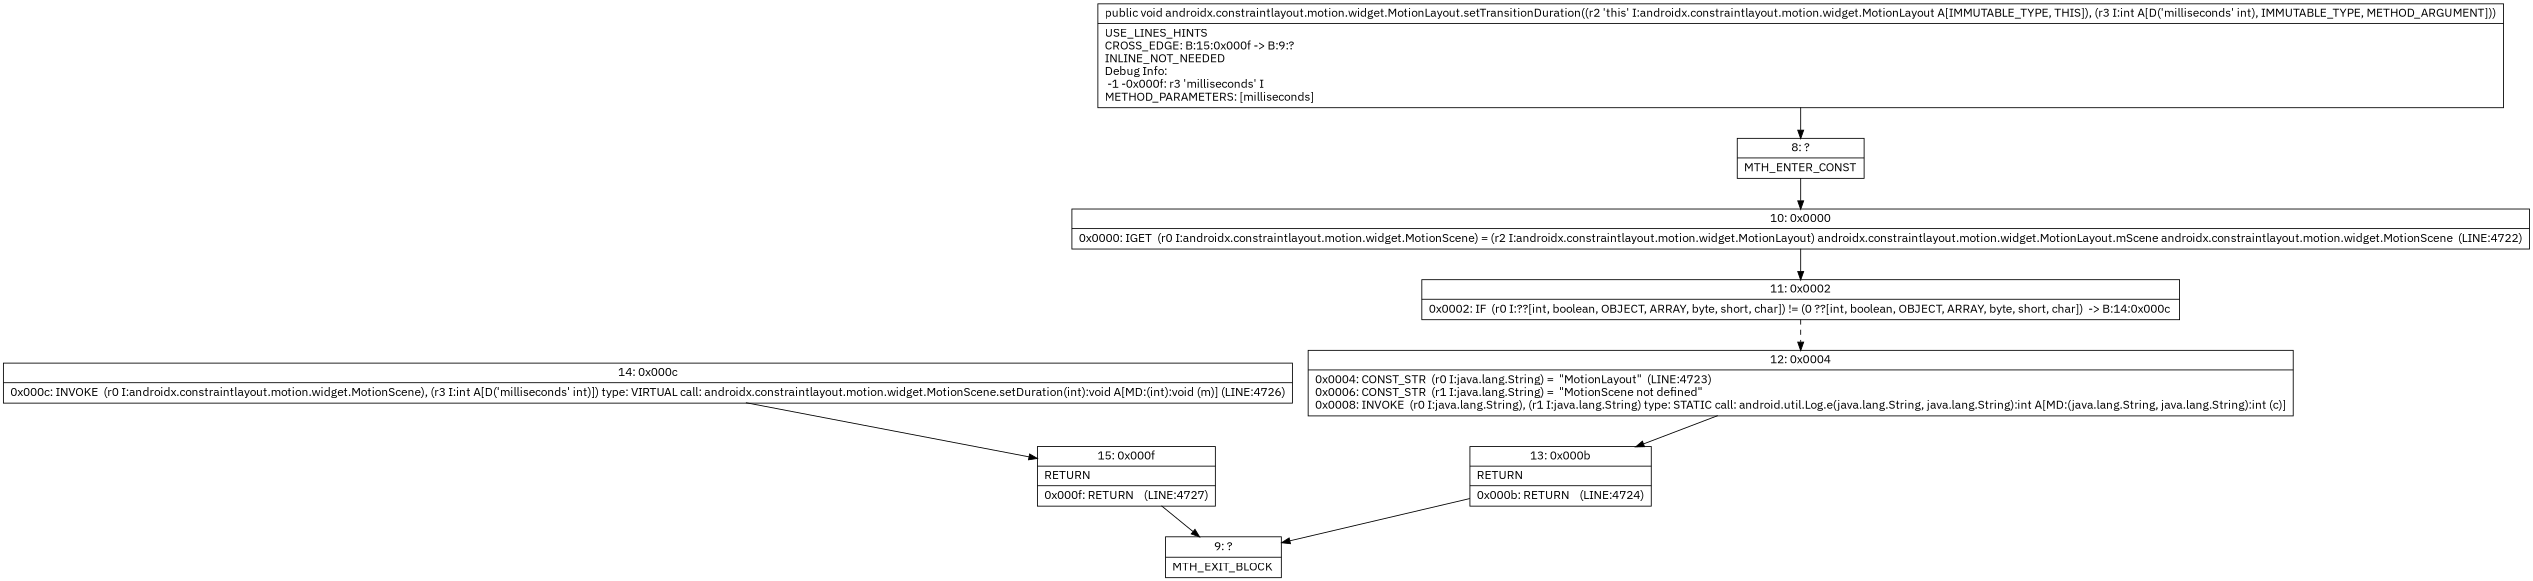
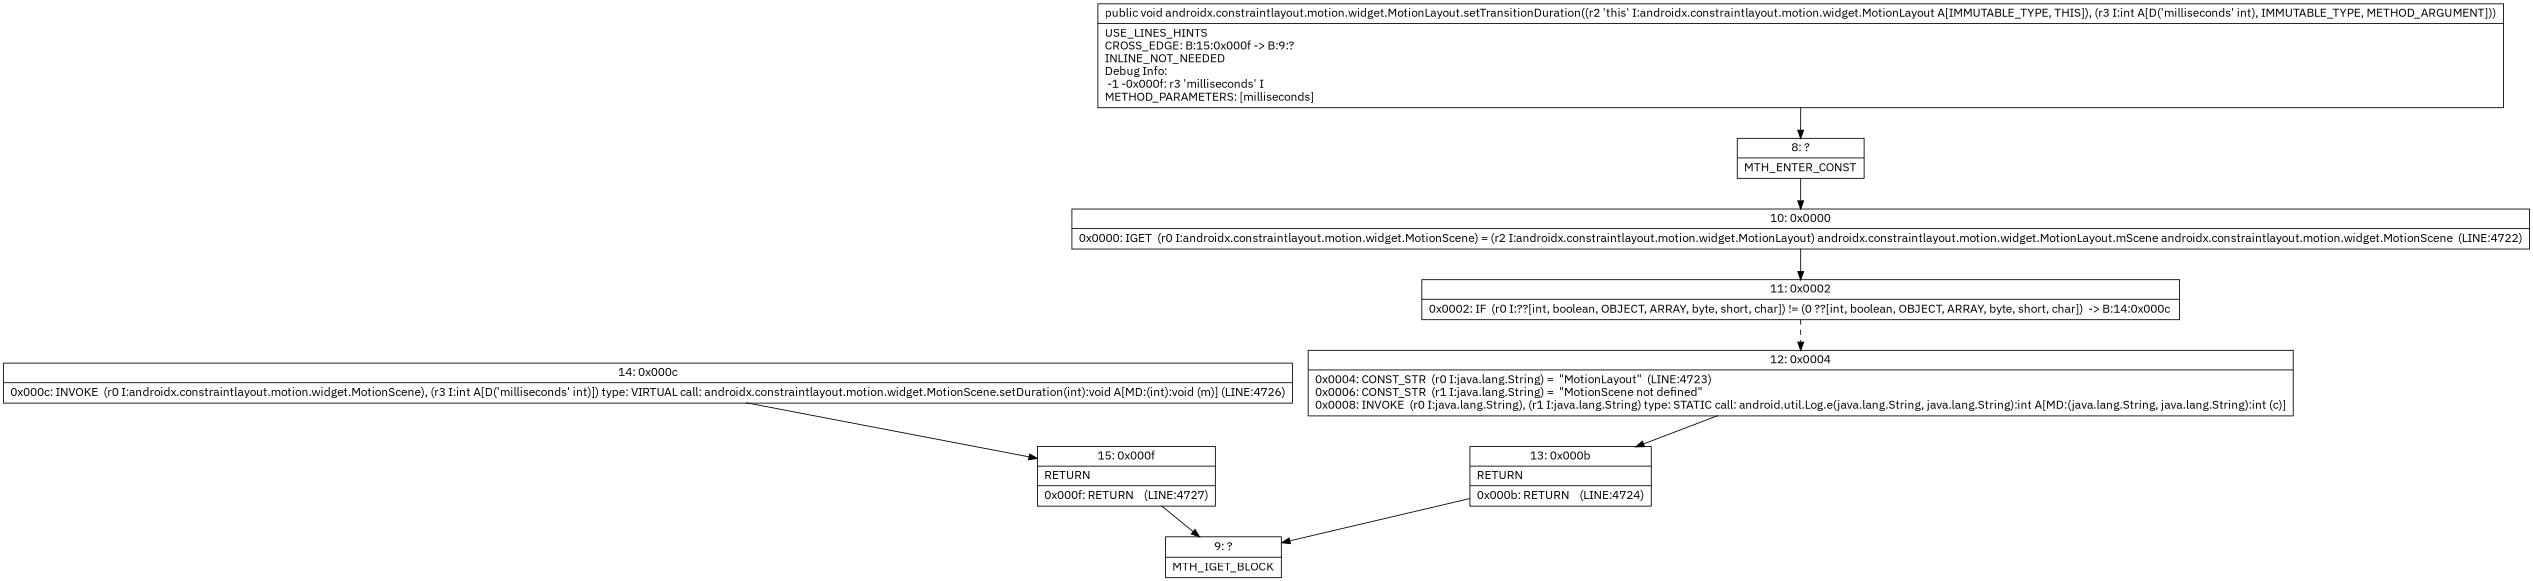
(1223, 567) -> (1223, 567)
